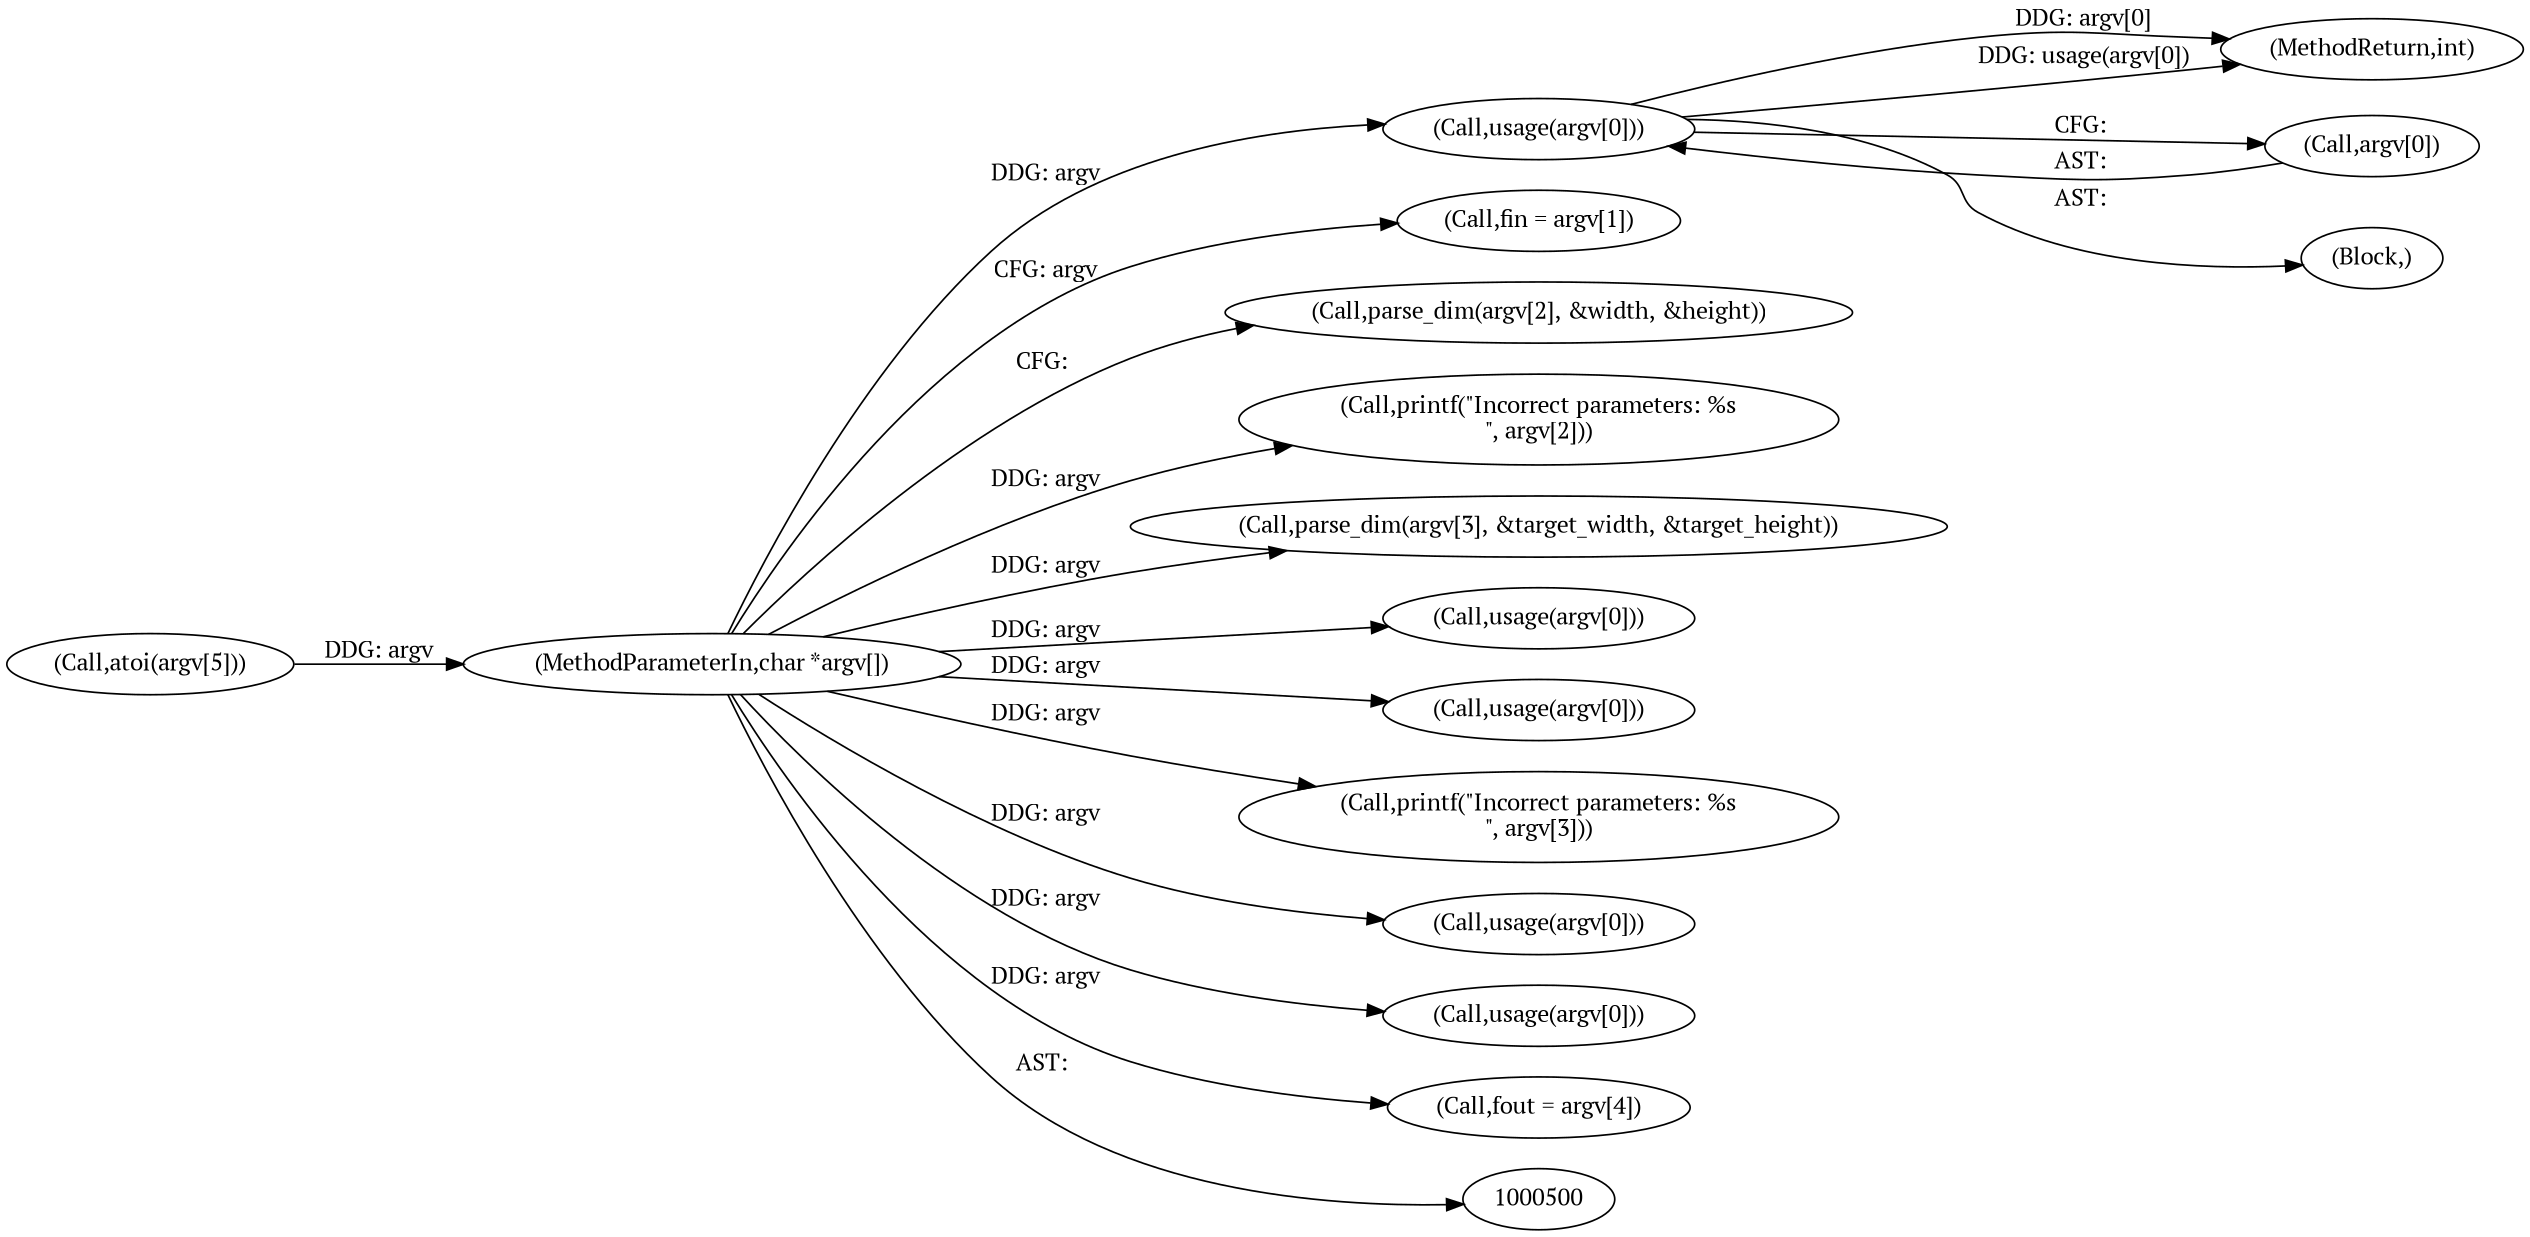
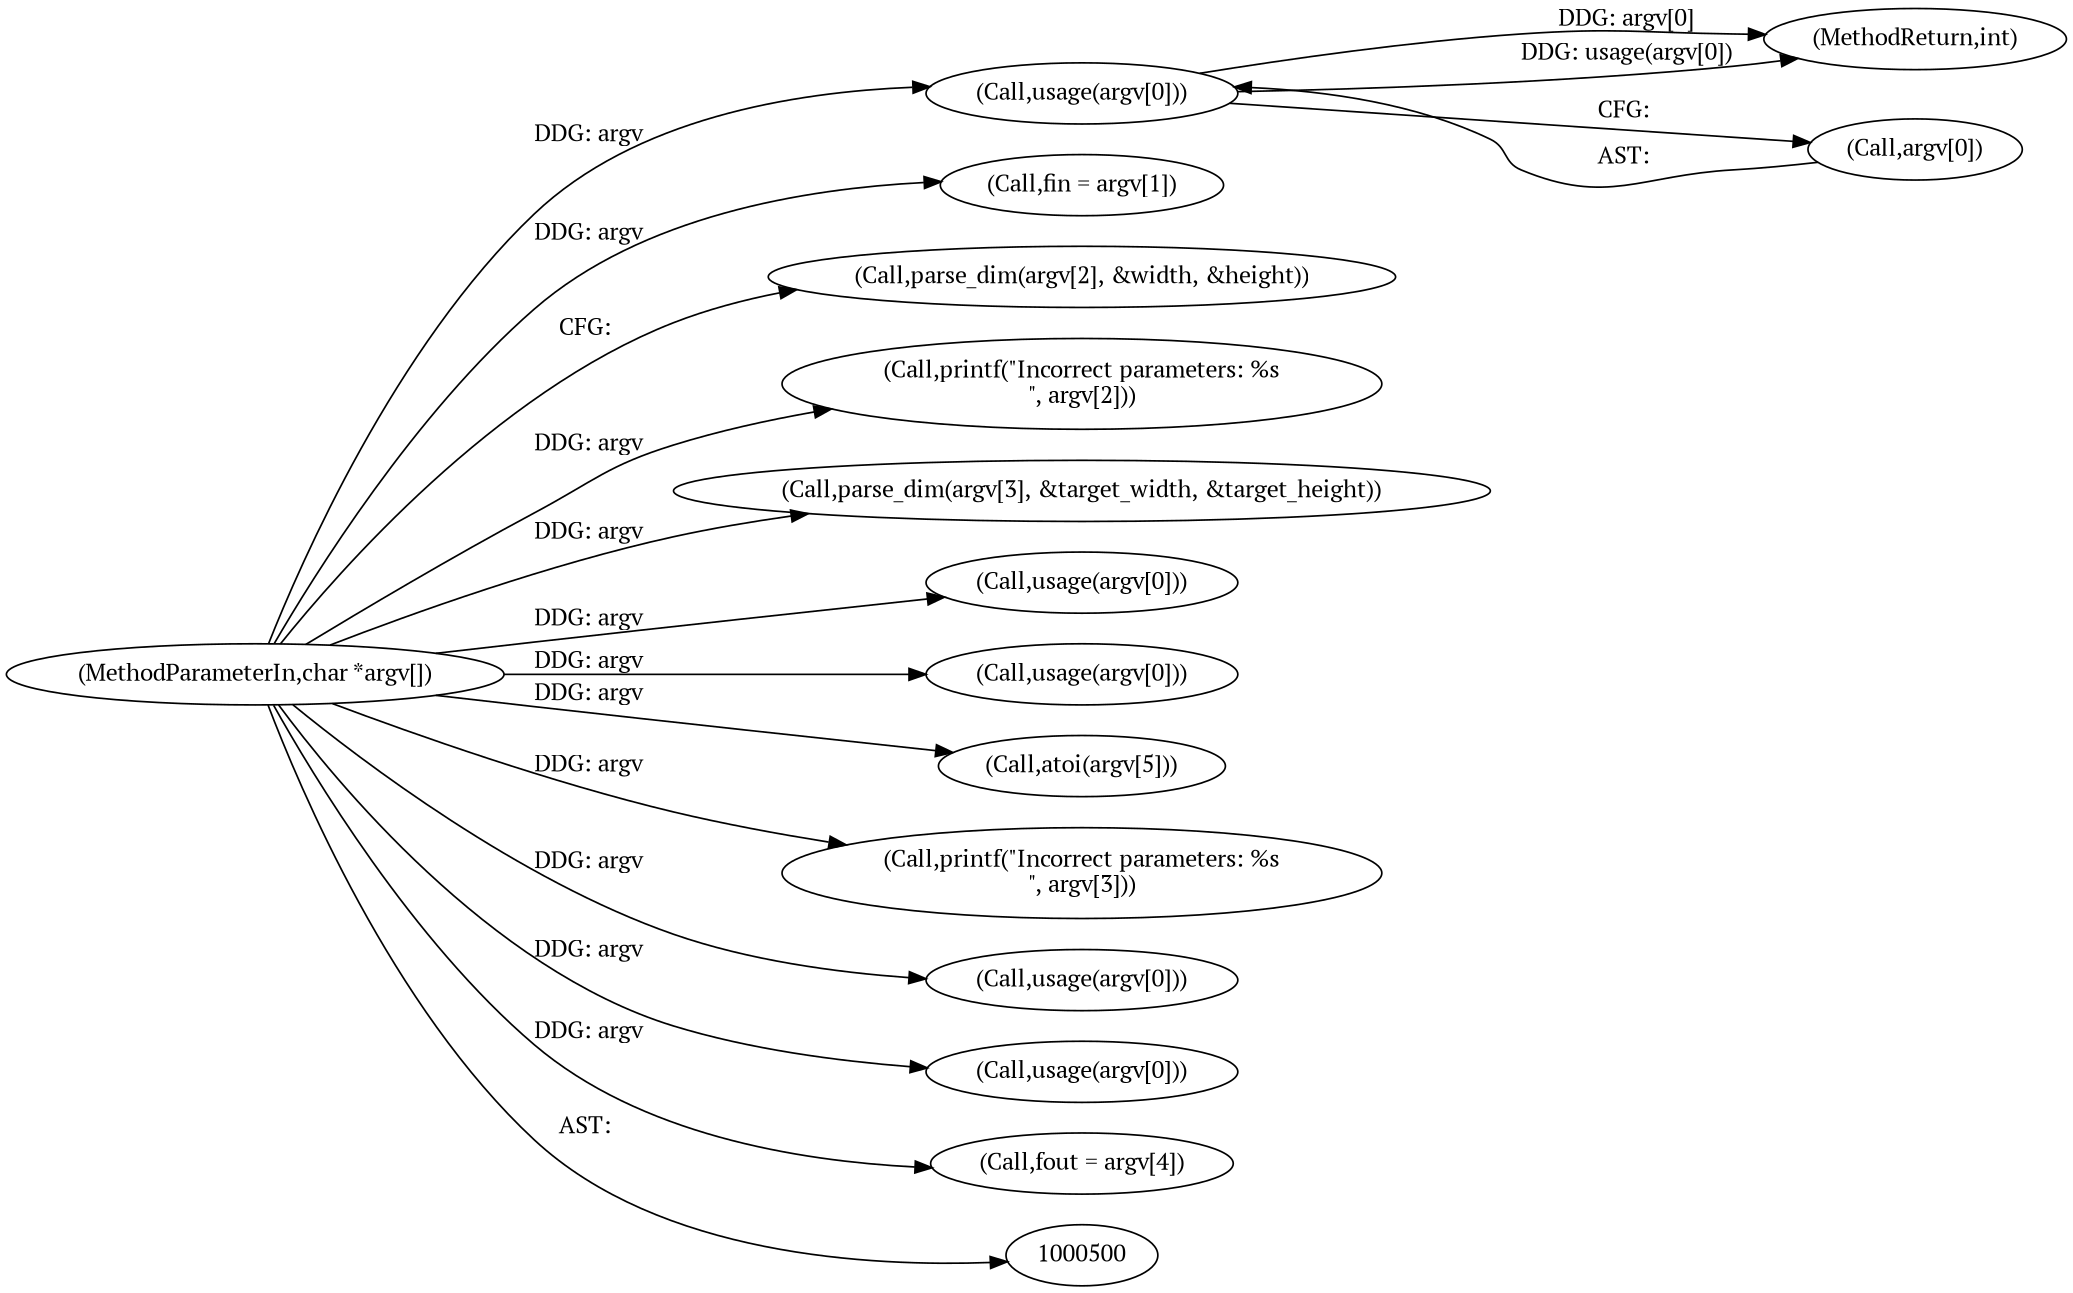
(2372, 258) -> none
(1045, 271) -> (589, 234)
(370, 664) -> (686, 723)
